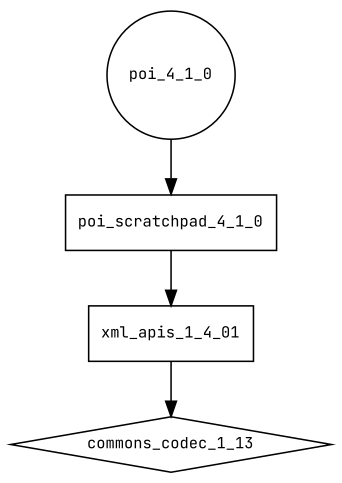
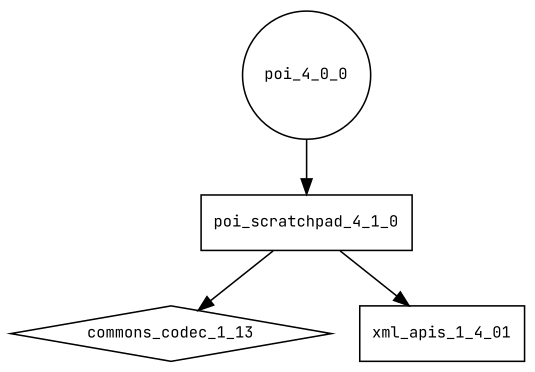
(171, 75) -> (307, 75)
(171, 382) -> (242, 276)
